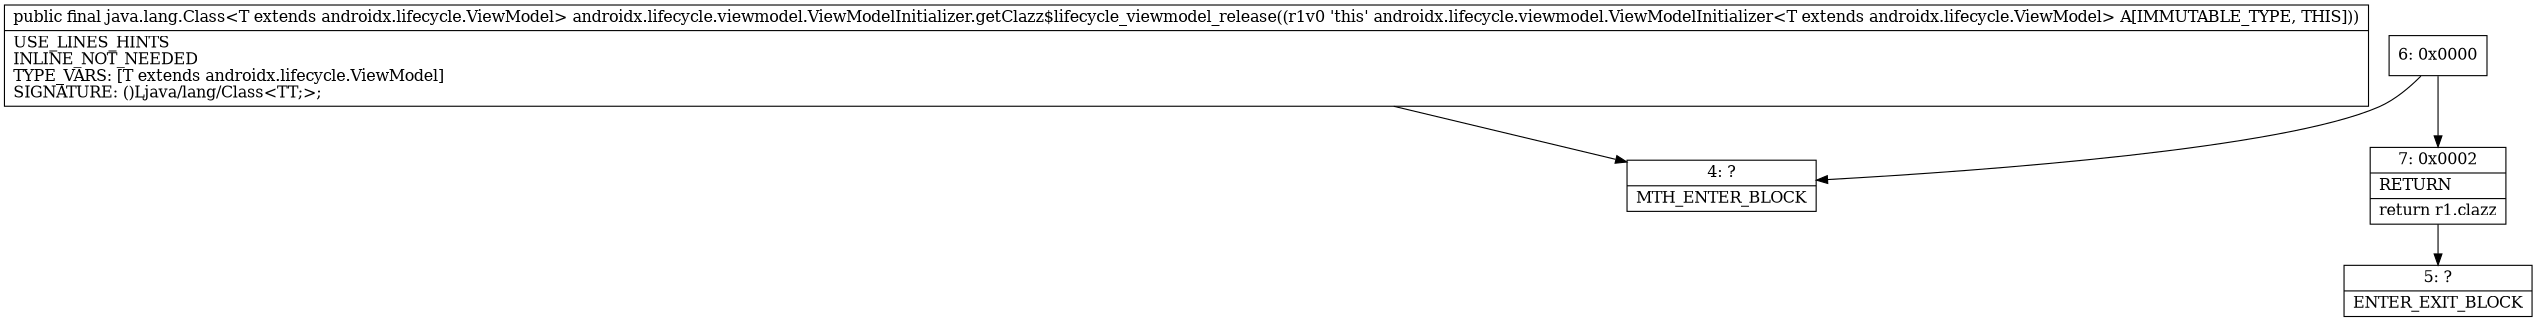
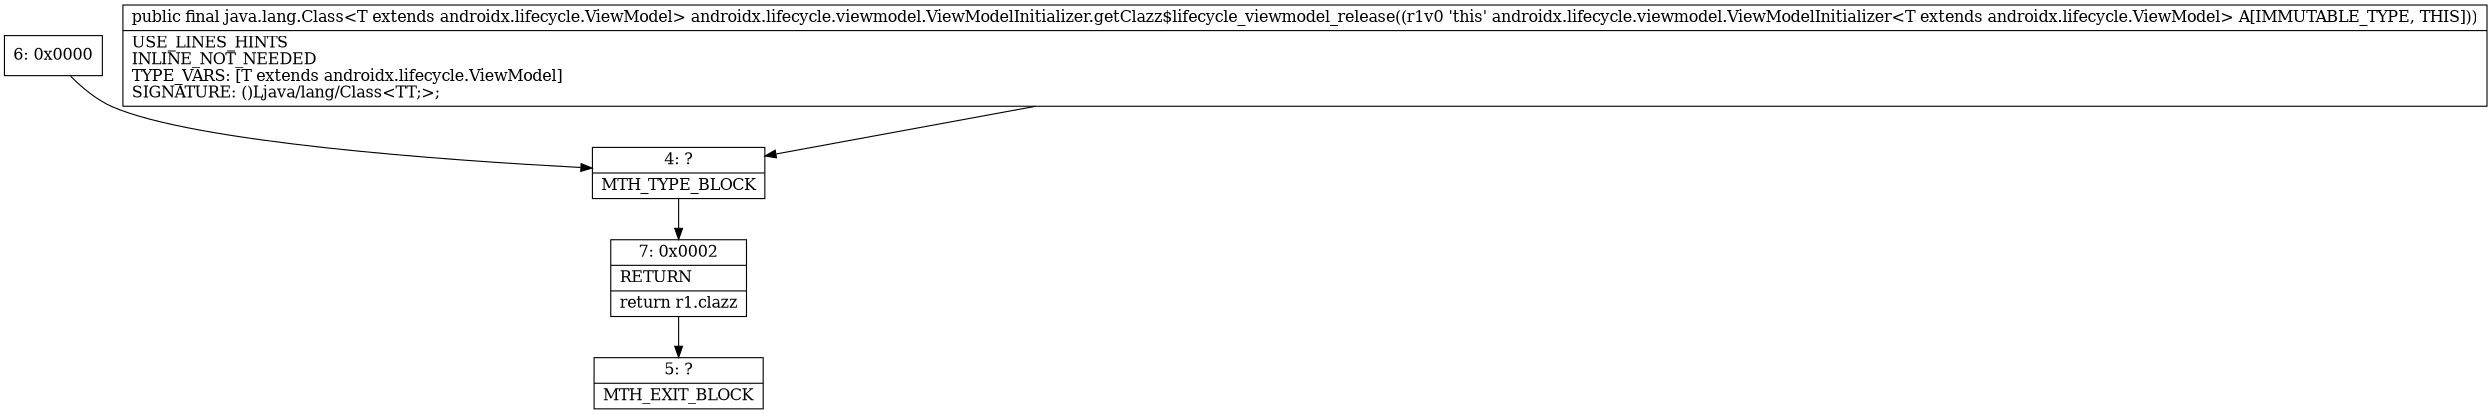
(2438, 106) -> (679, 214)
(1722, 198) -> (679, 185)
(2438, 303) -> (679, 395)
